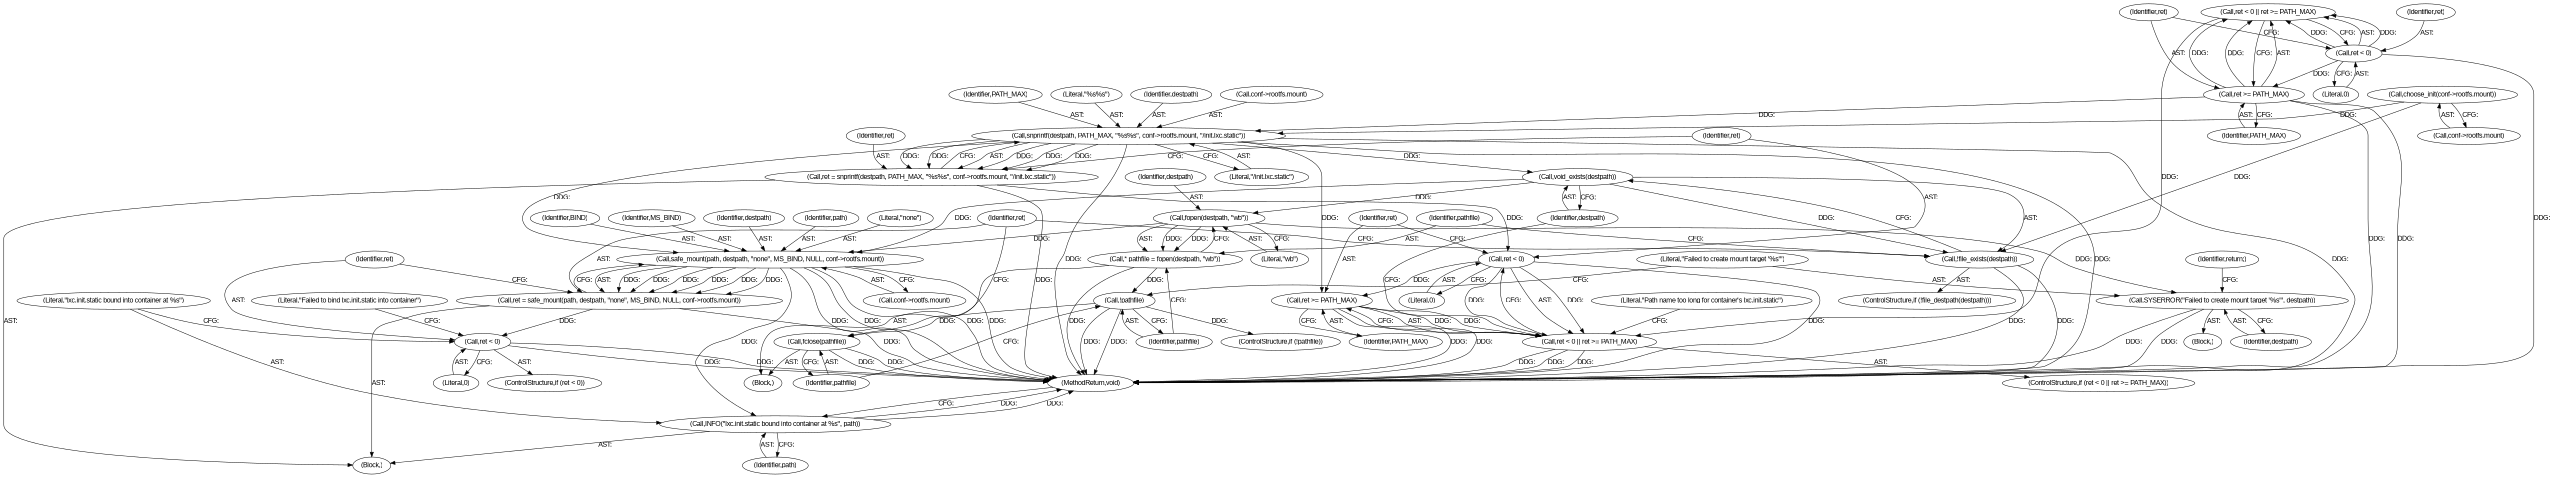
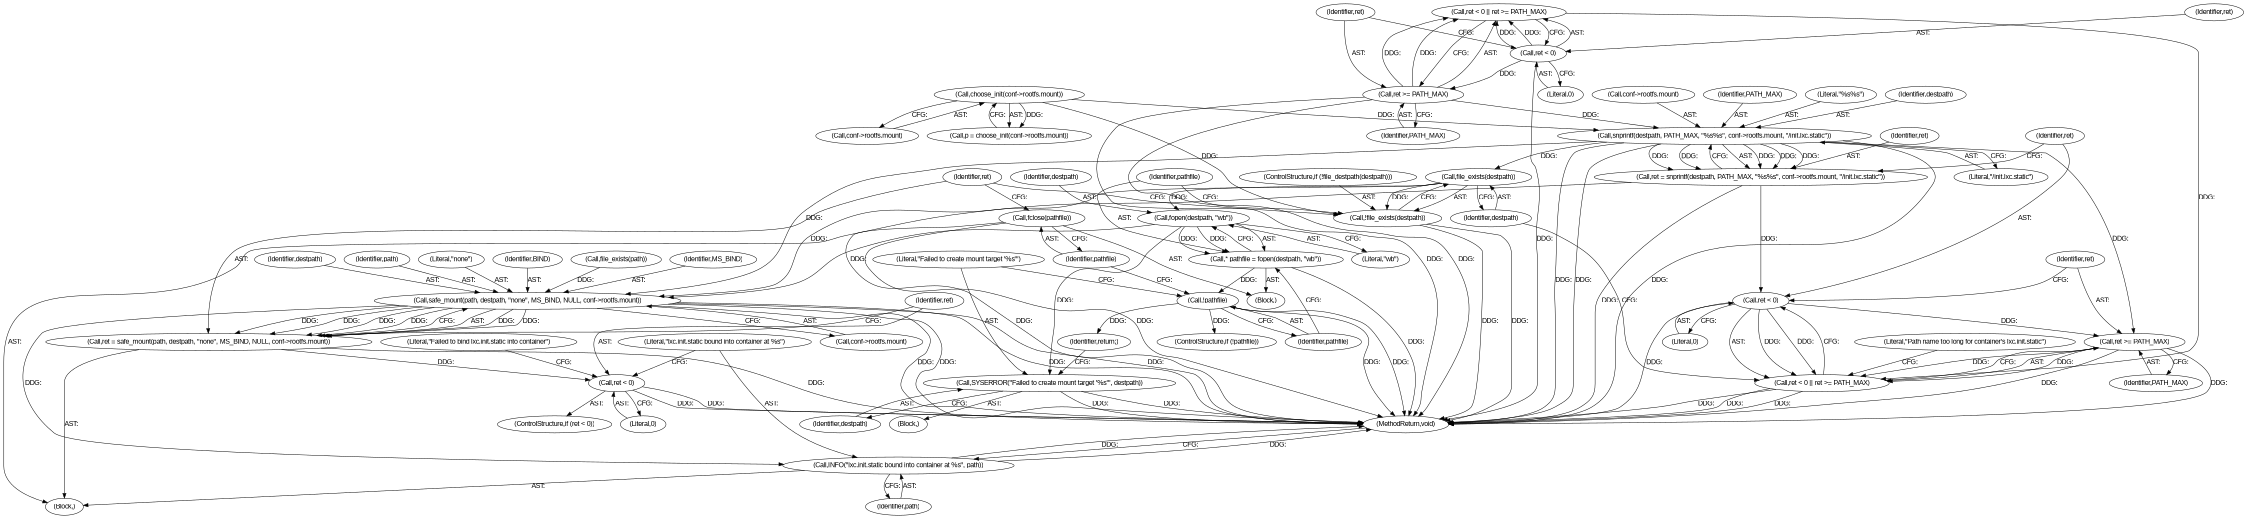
none -> (1009, 136)
(1578, 177) -> (1479, 177)
none -> (616, 260)
(1955, 279) -> (1356, 197)
(973, 314) -> (1136, 310)
(2099, 383) -> none
